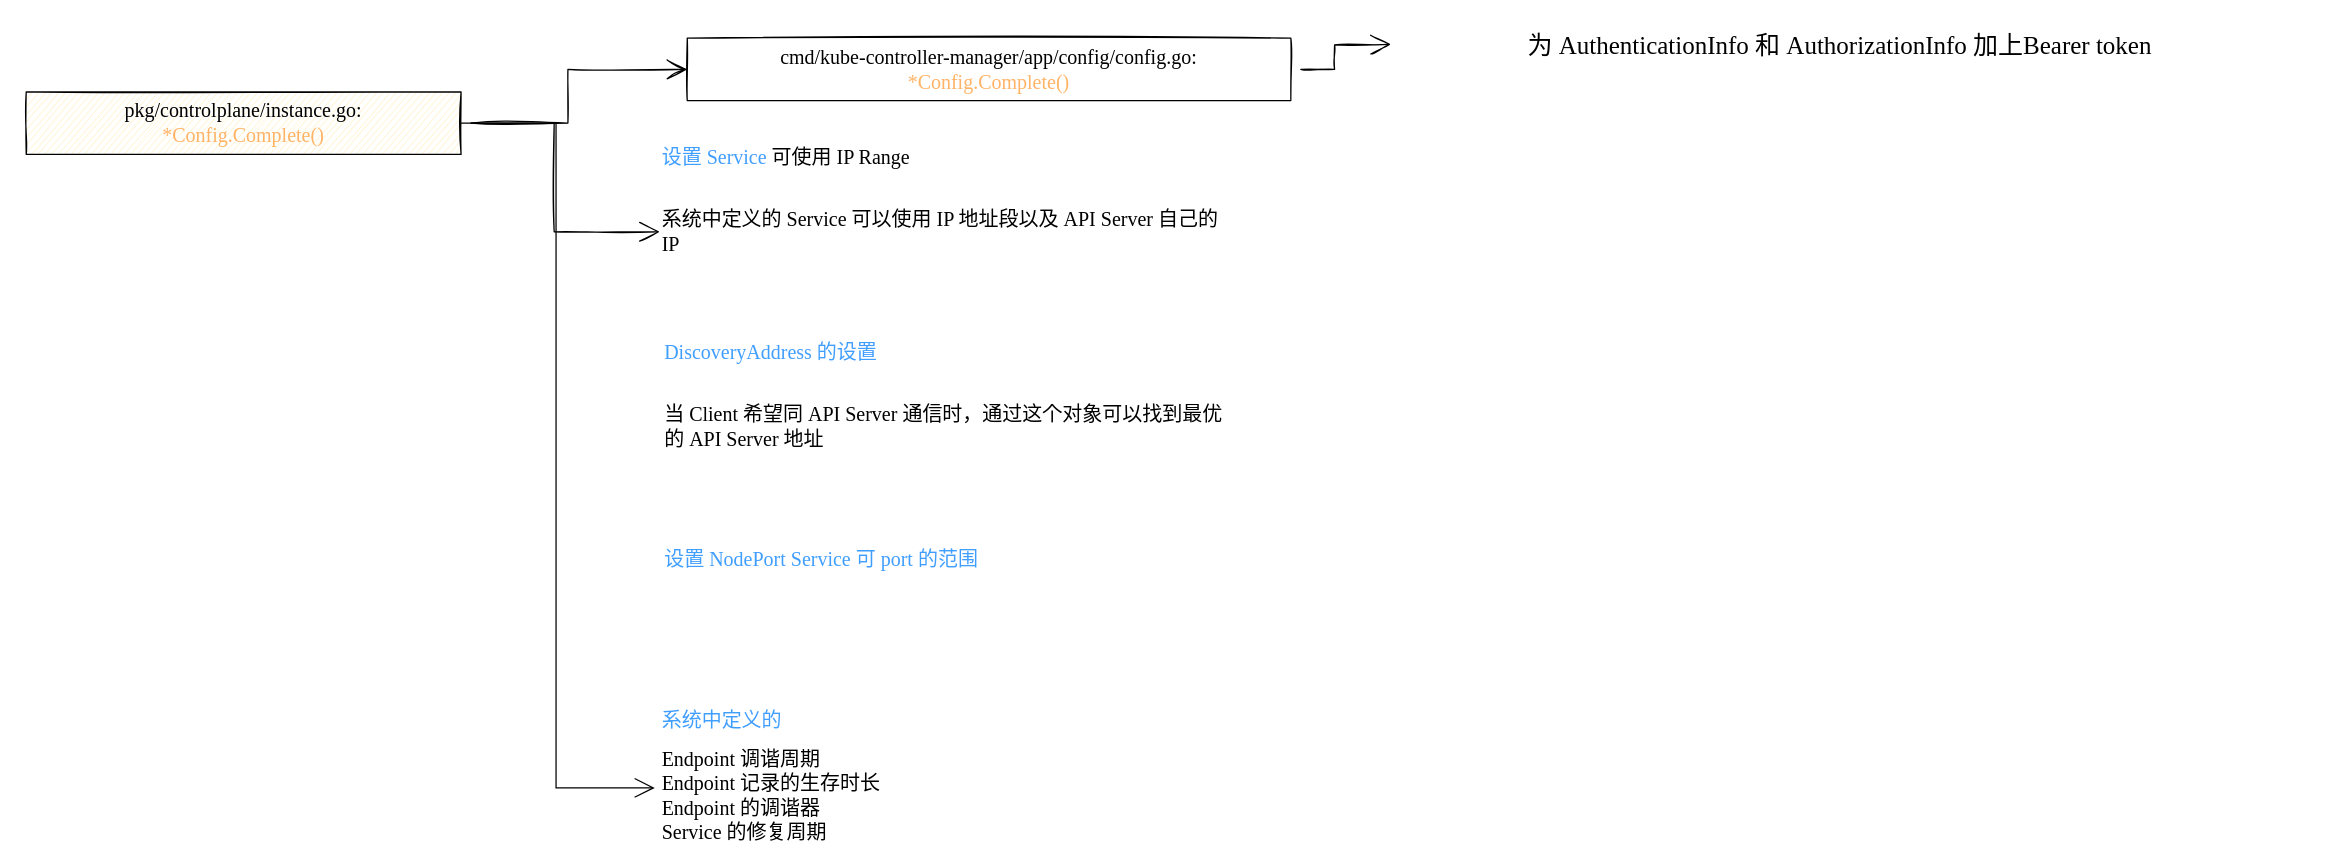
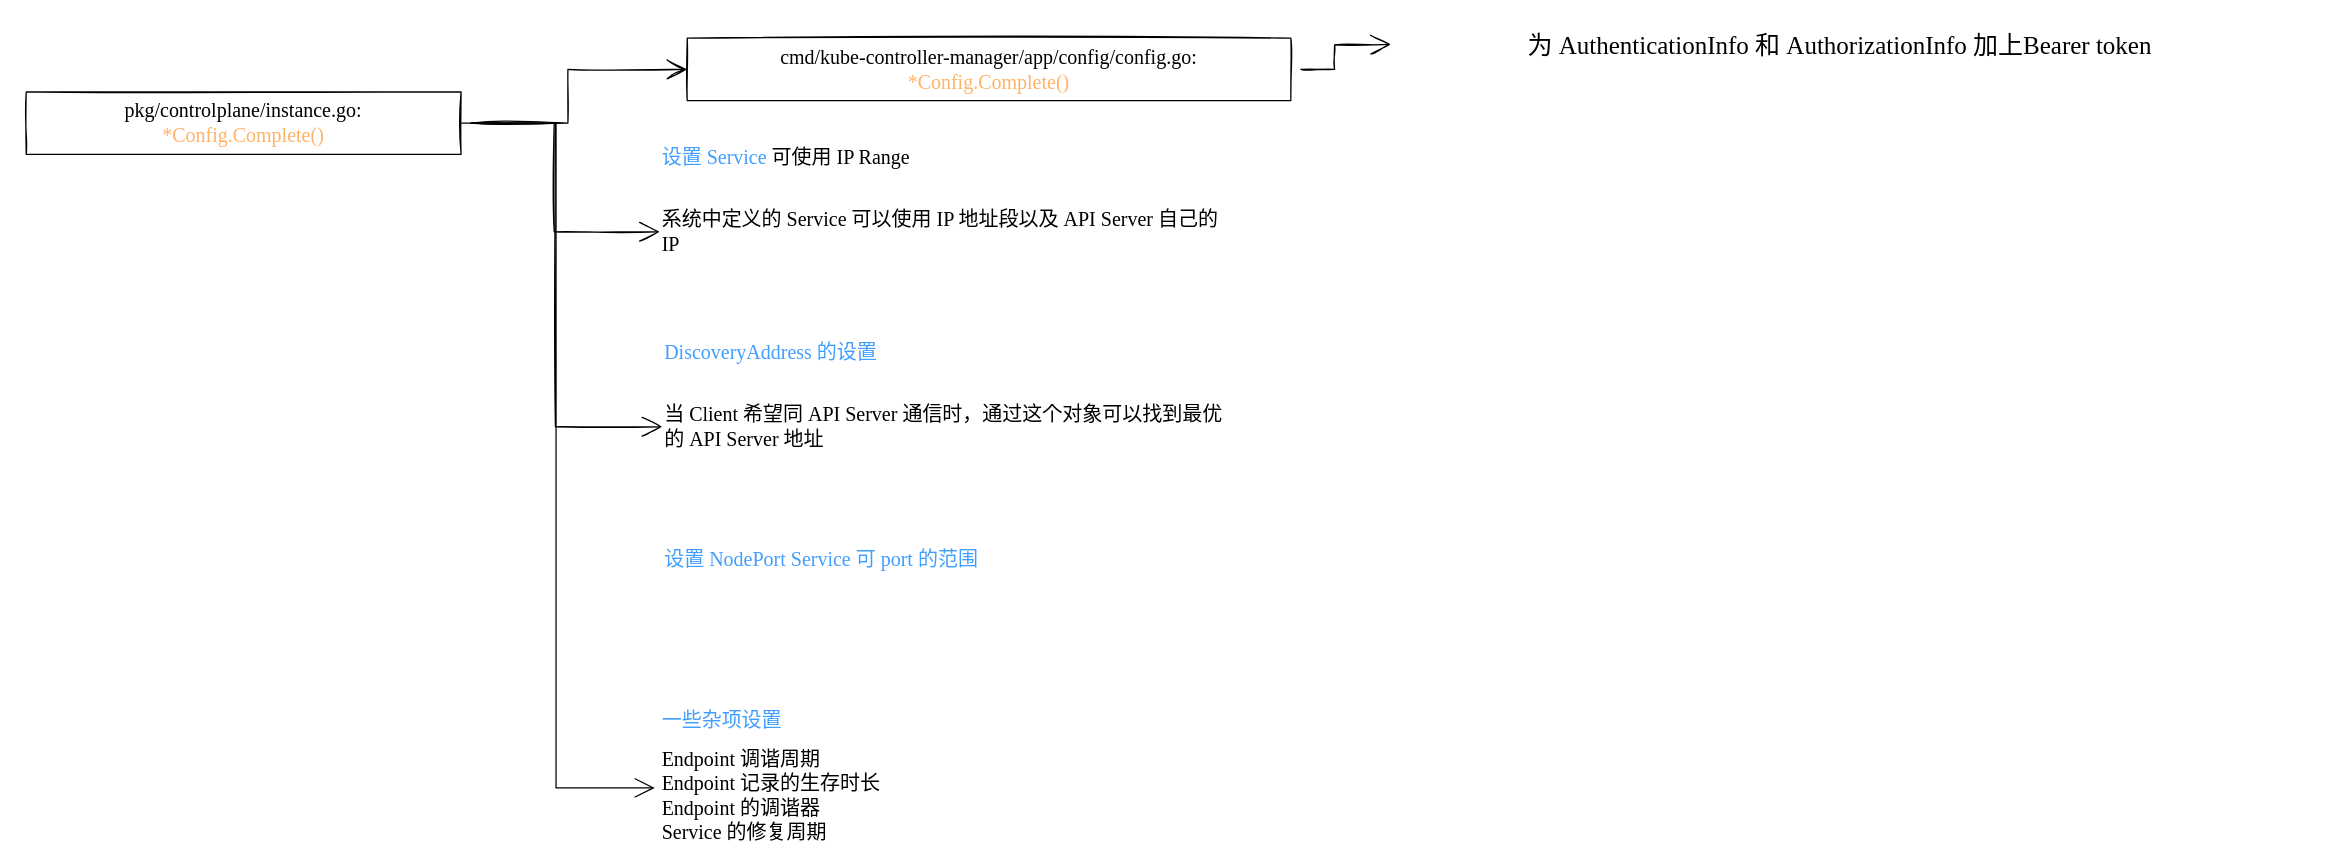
(243, 123) -> (243, 123)
none -> (608, 427)
(722, 721) -> (722, 721)
